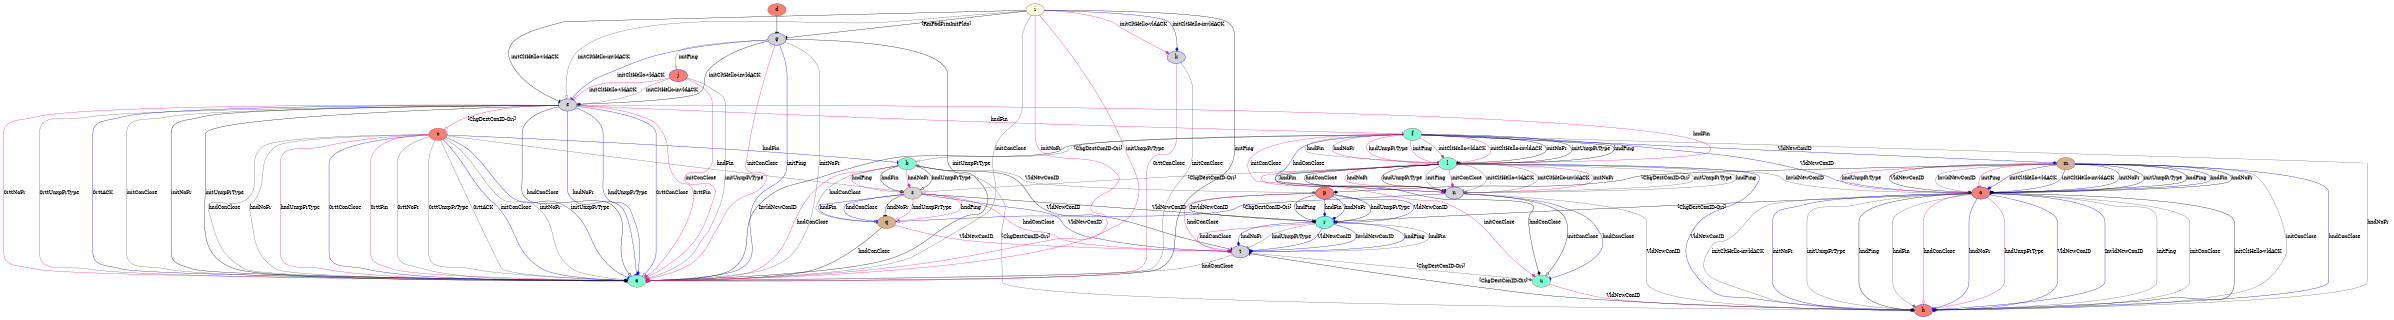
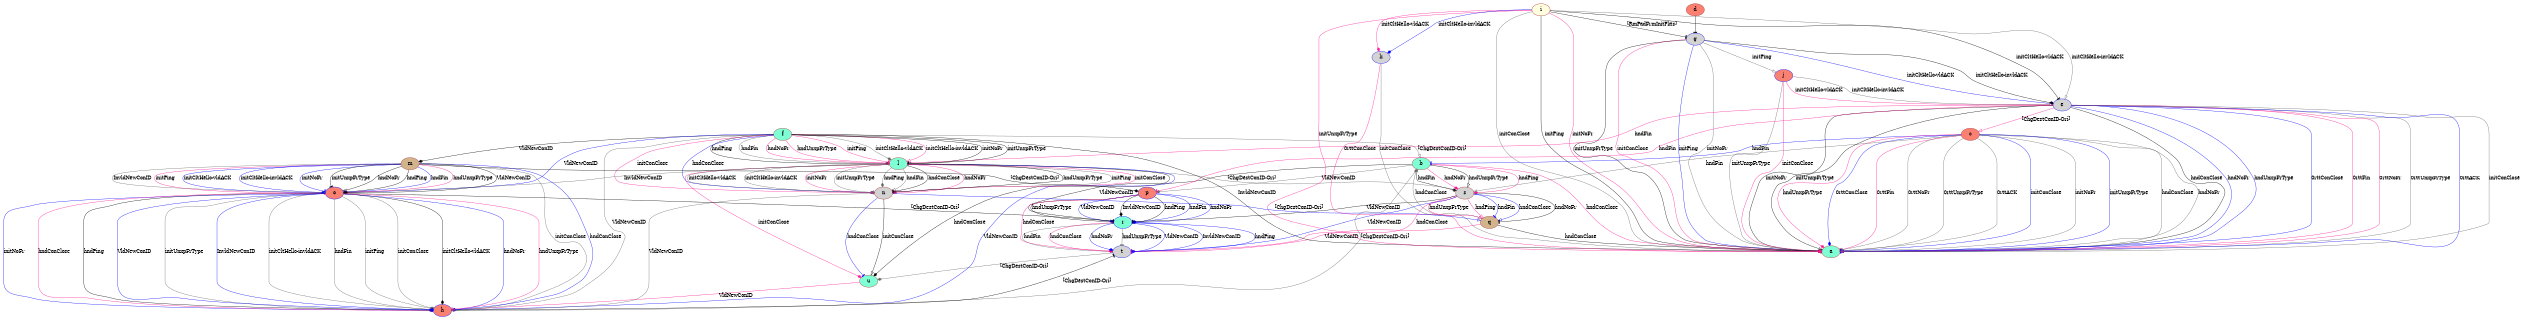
(989, 122) -> (1629, 154)
(1737, 149) -> (598, 140)
(673, 164) -> (1718, 156)
(1454, 193) -> (884, 193)
(1051, 212) -> (1176, 183)
(2379, 222) -> (630, 222)
(942, 277) -> none
